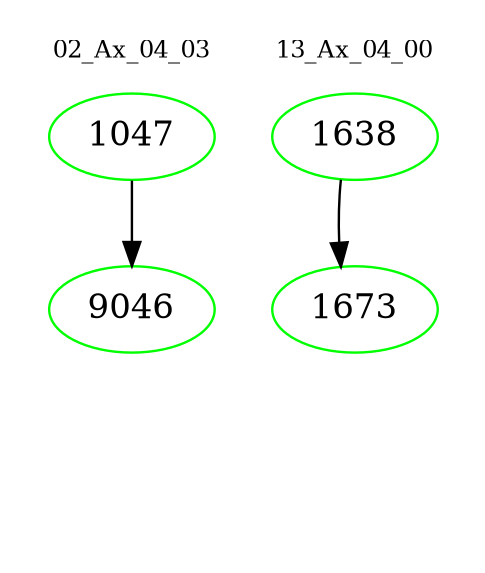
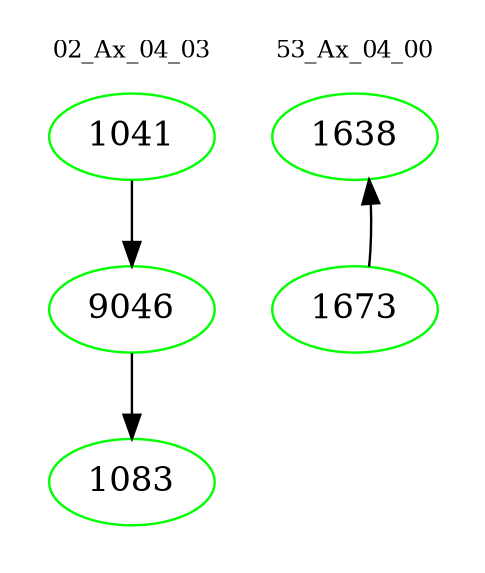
(355, 52) -> (355, 52)
(132, 137) -> (132, 137)
(339, 211) -> (371, 236)
none -> (132, 482)
